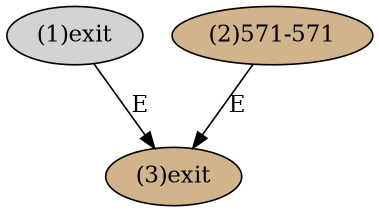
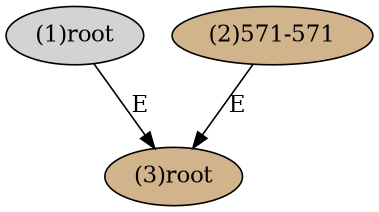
(75, 36) -> (75, 36)
(174, 177) -> (174, 177)
